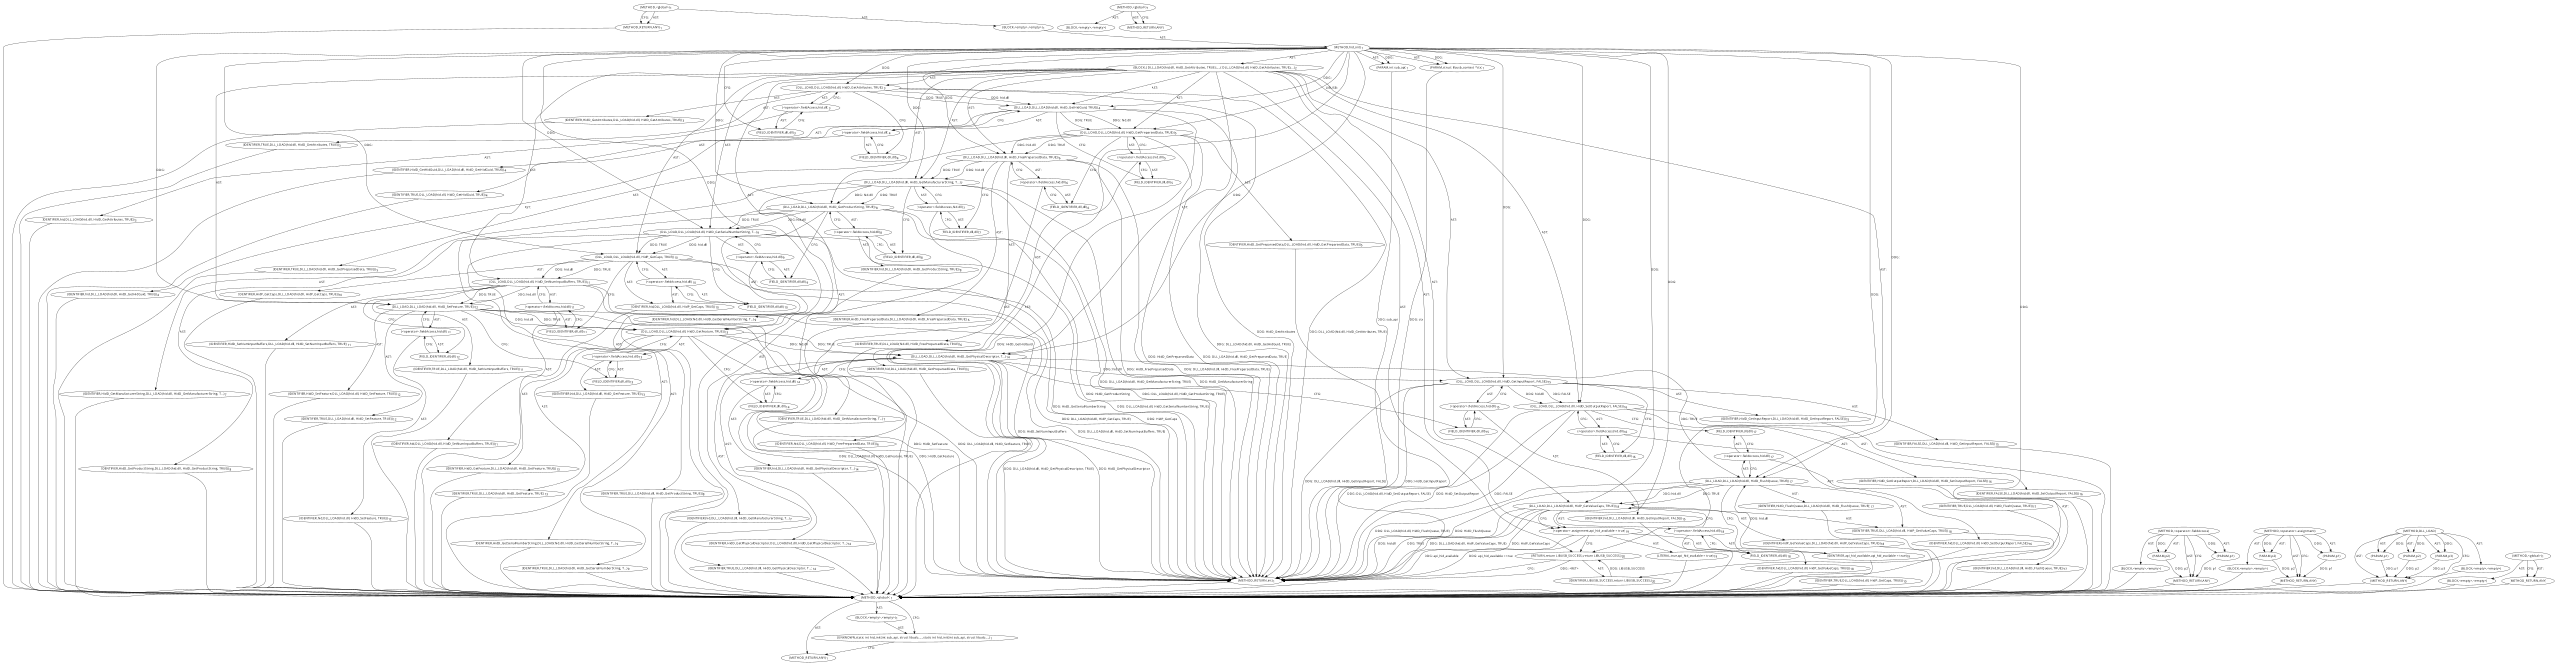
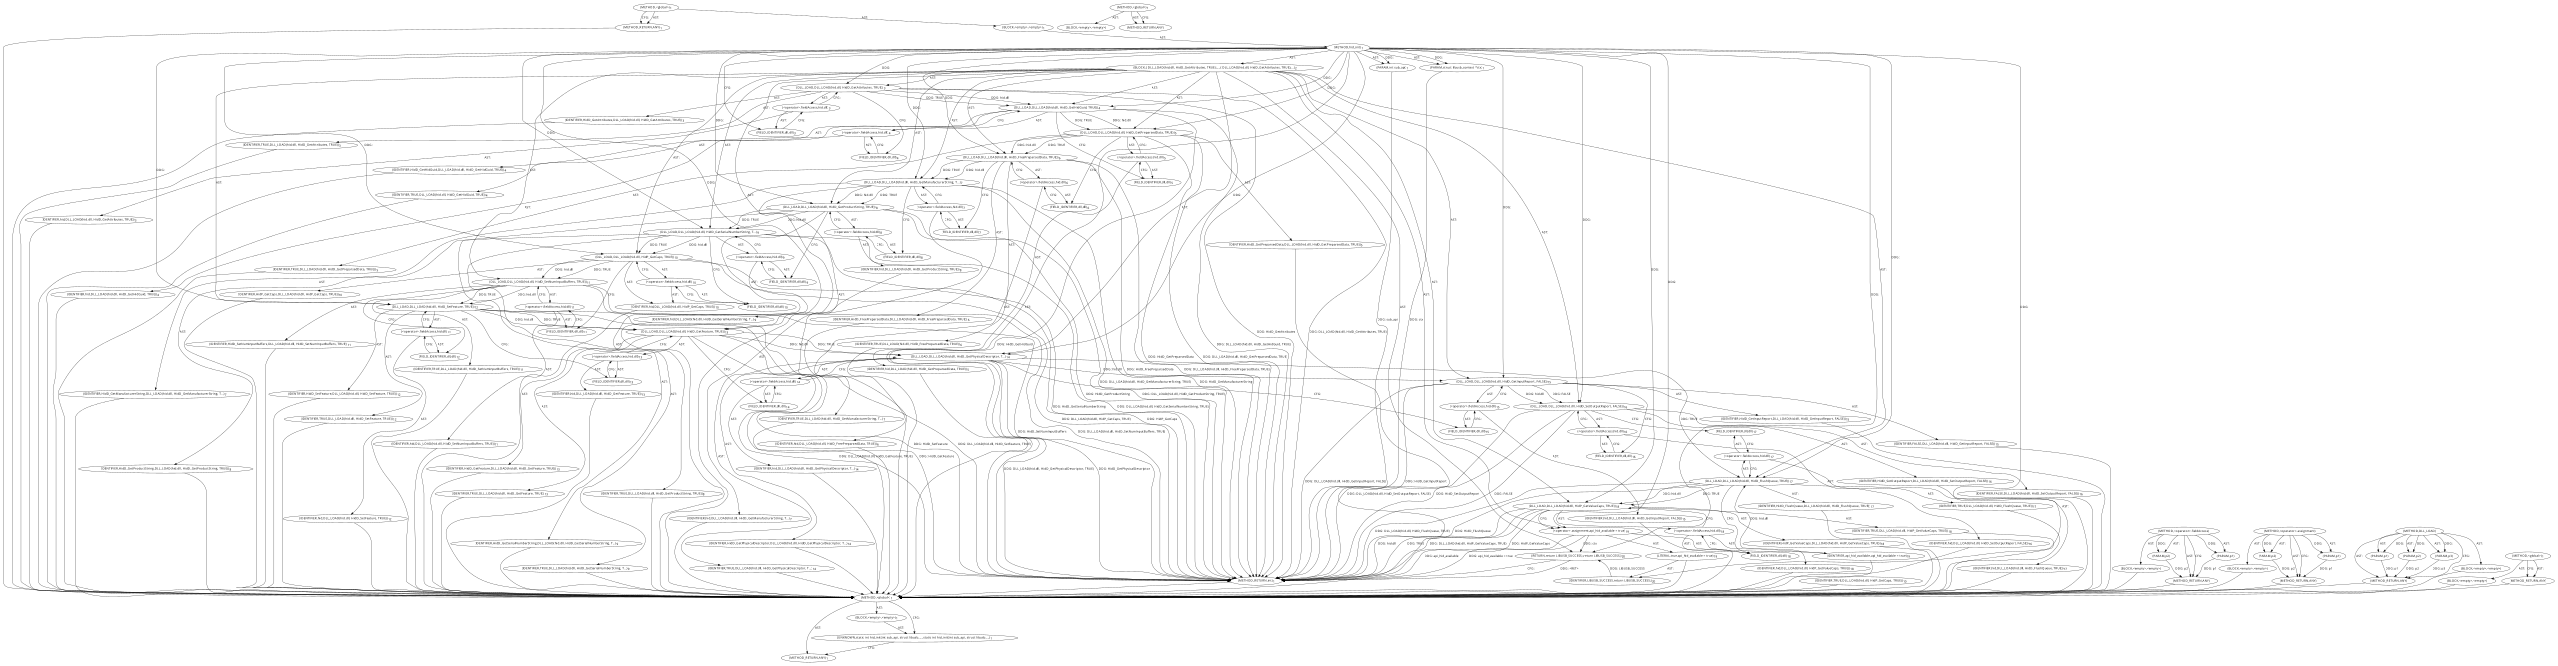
(1332, 88) -> (1332, 88)
(1854, 492) -> (1872, 487)
(1590, 544) -> (1590, 544)
(1592, 568) -> (1656, 569)
